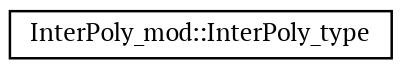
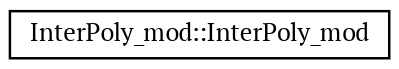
(201, 35) -> (200, 35)
